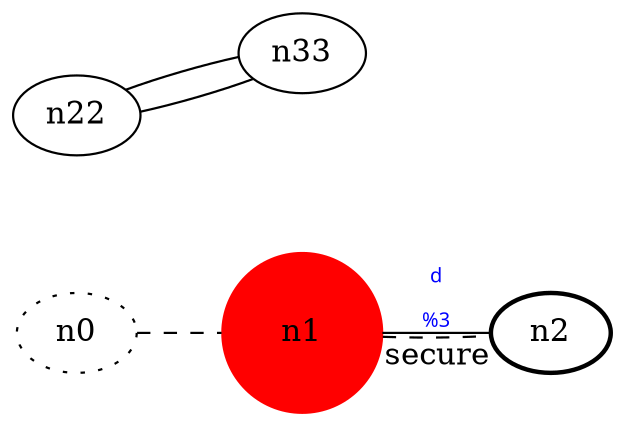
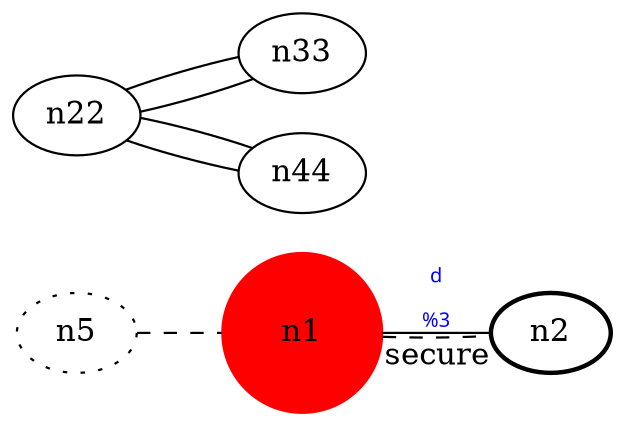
none -> (302, 173)
(77, 333) -> (77, 333)
